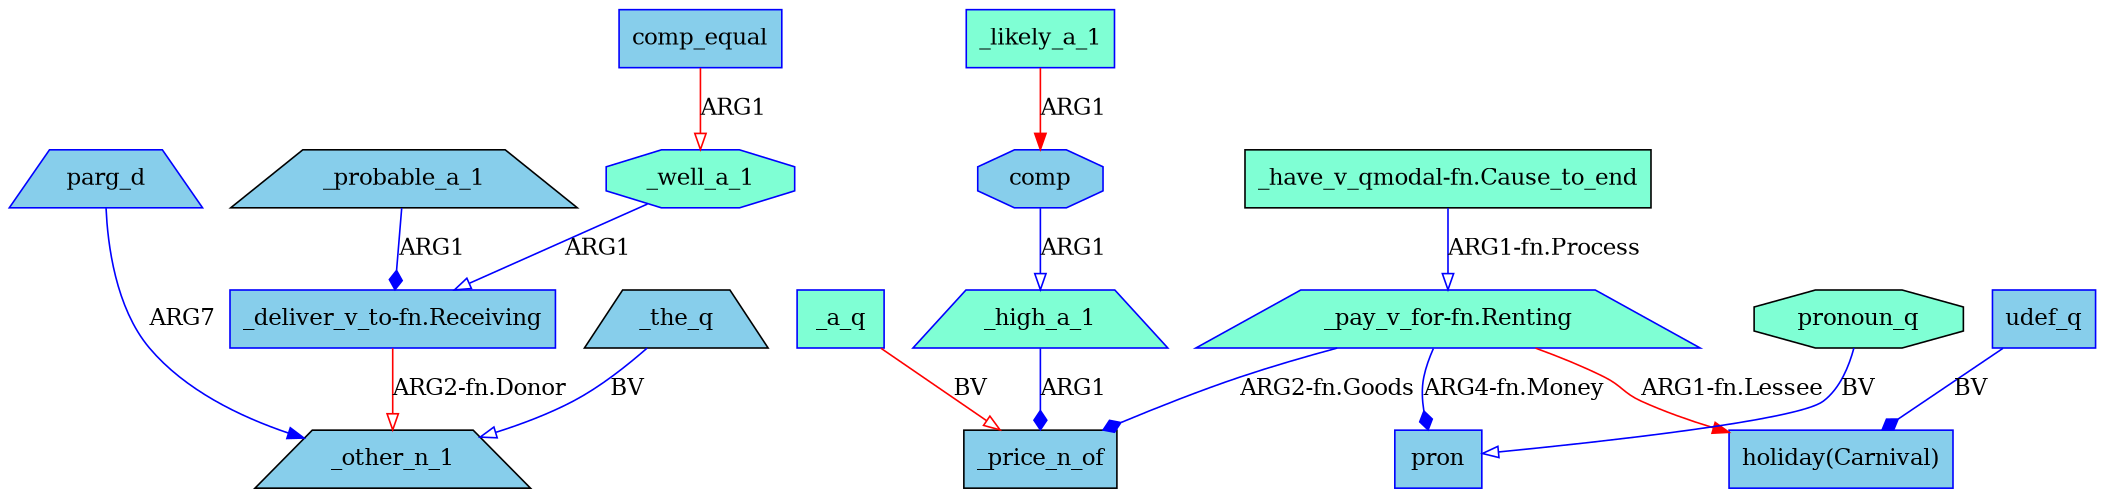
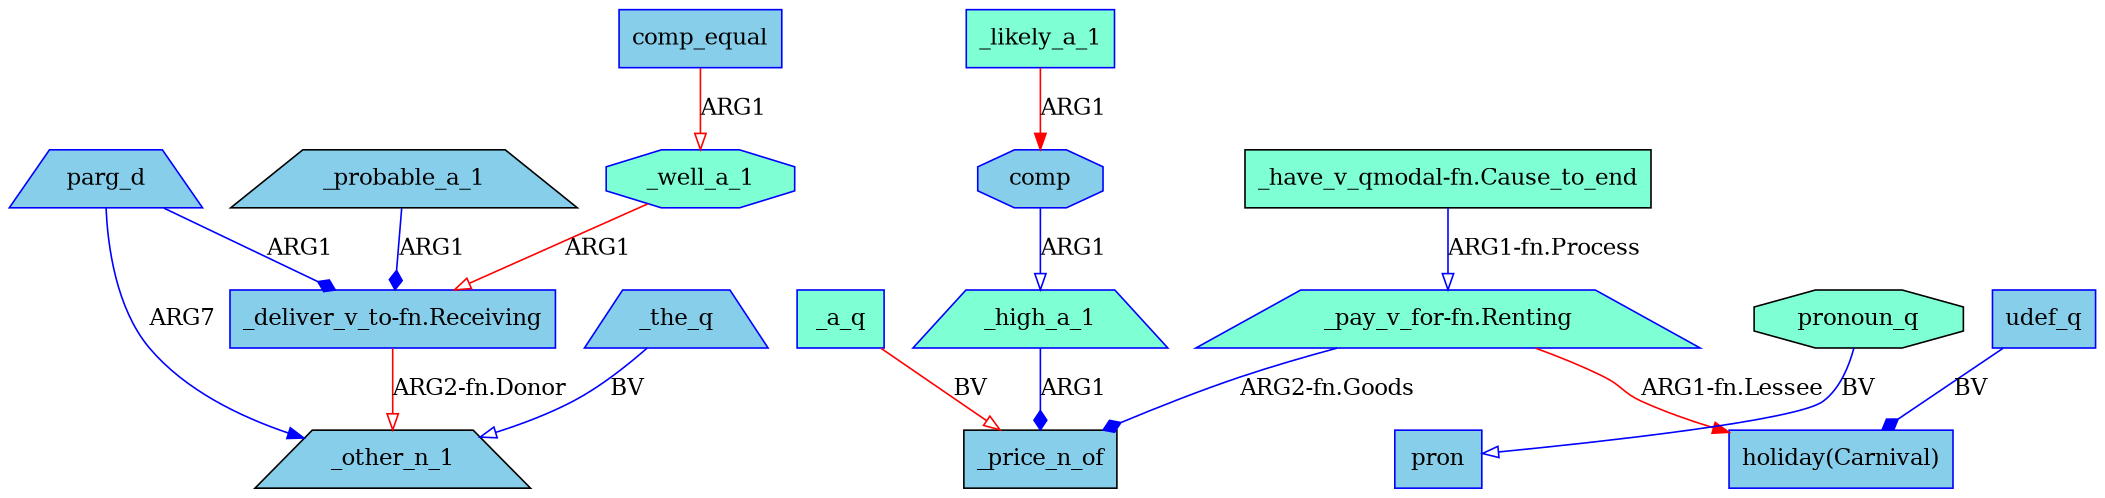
(559, 244) -> (559, 244)
none -> (241, 245)
(676, 319) -> (676, 319)
(1423, 379) -> none
